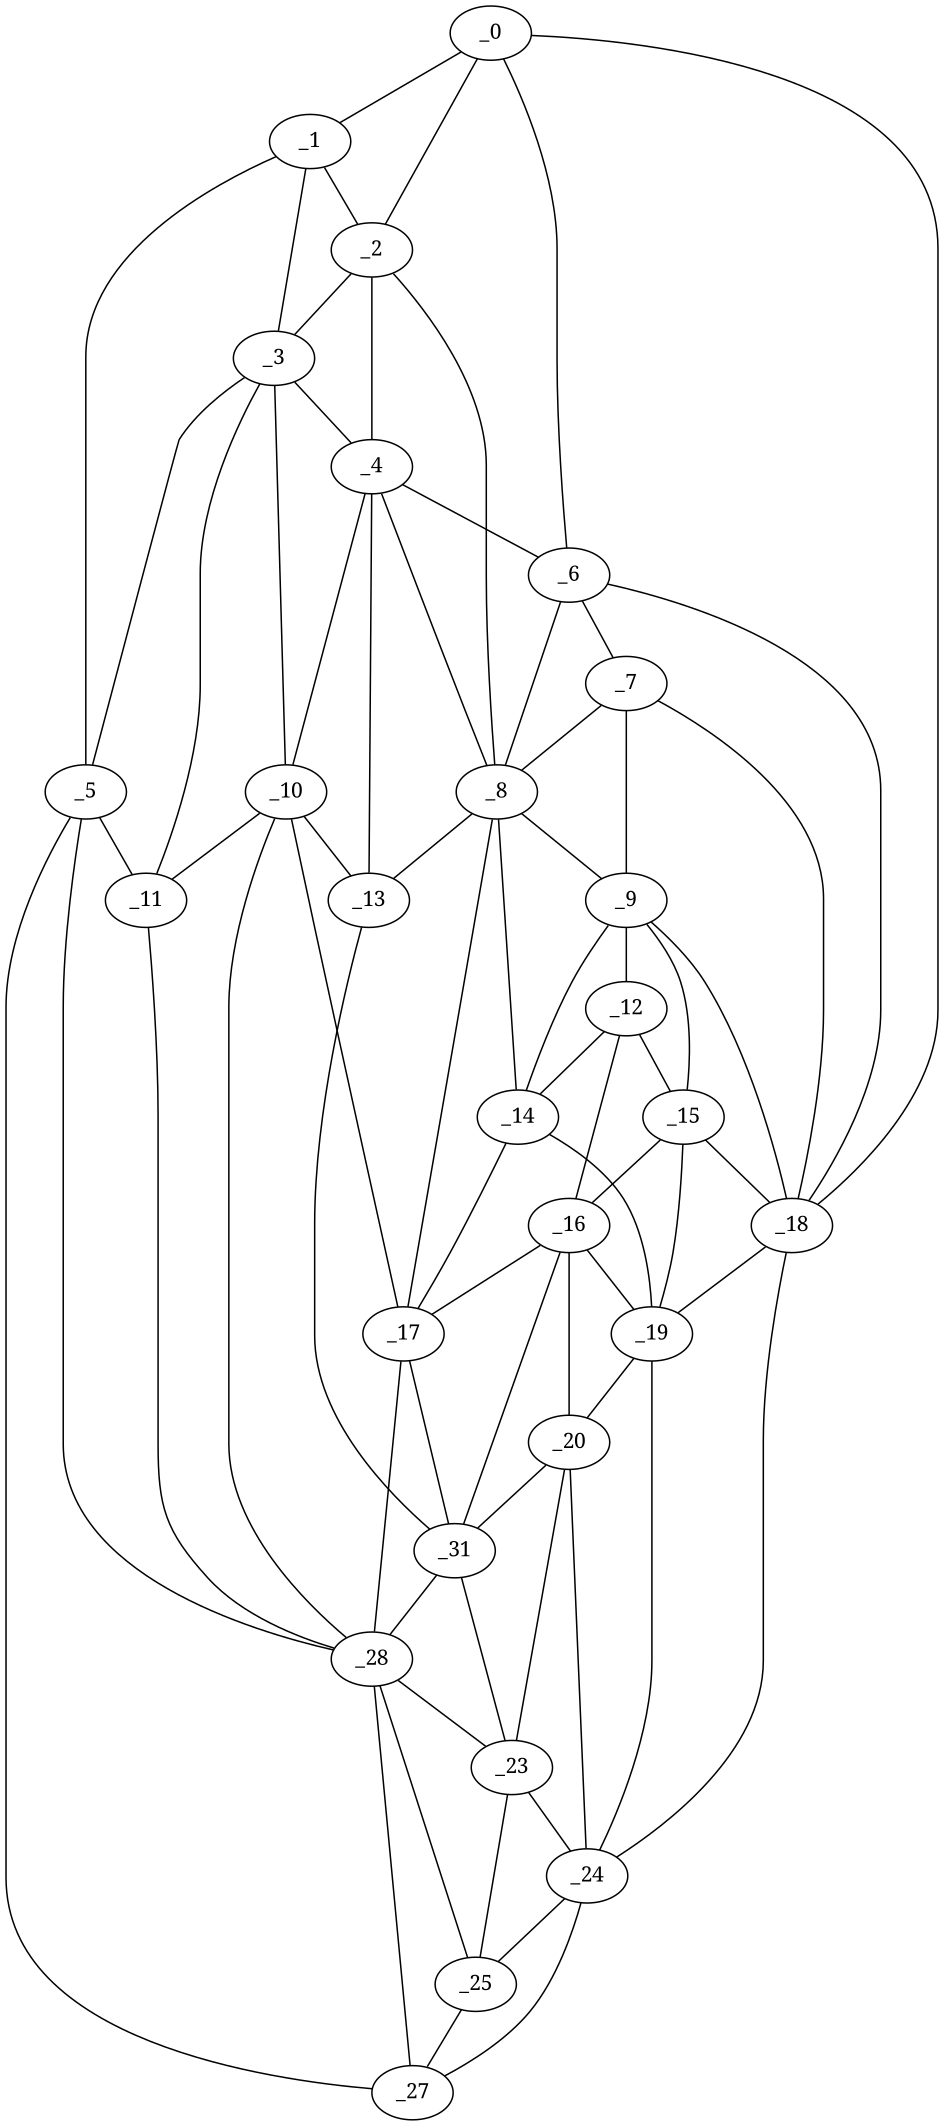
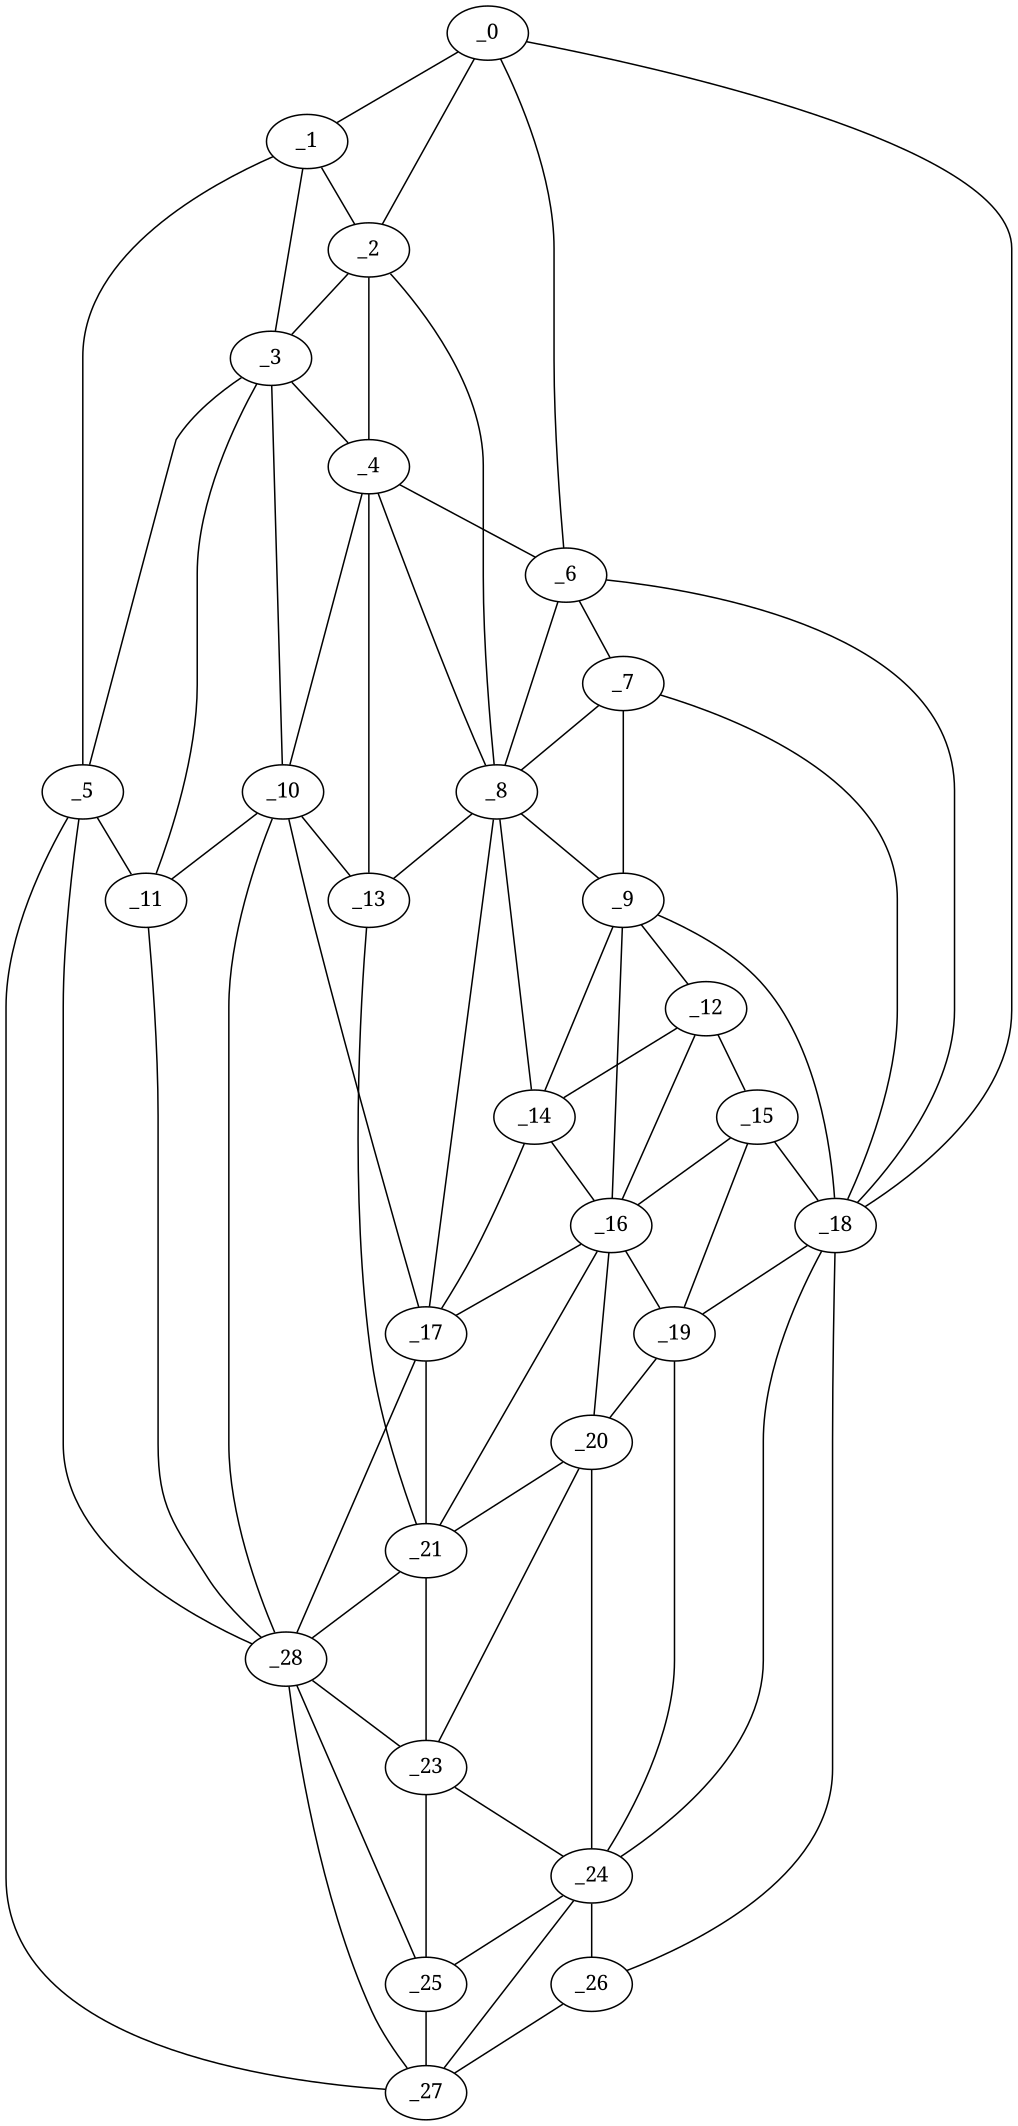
(685, 1002) -> (618, 1049)
(627, 1205) -> (573, 1171)
(455, 1551) -> (426, 1551)
none -> (592, 1984)
